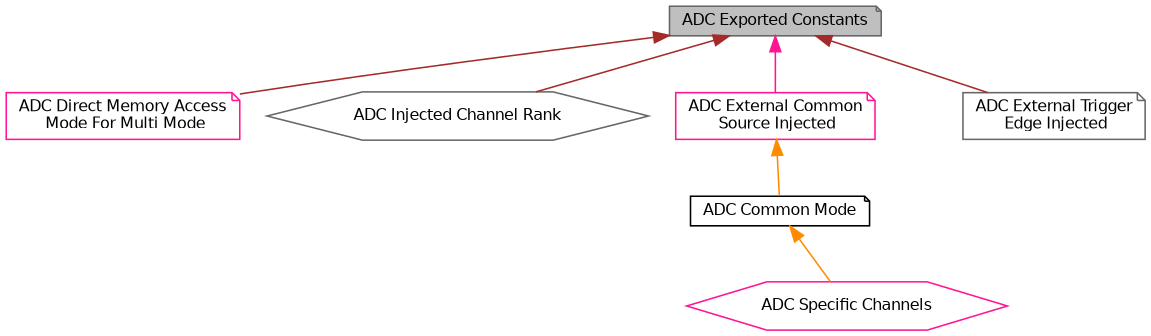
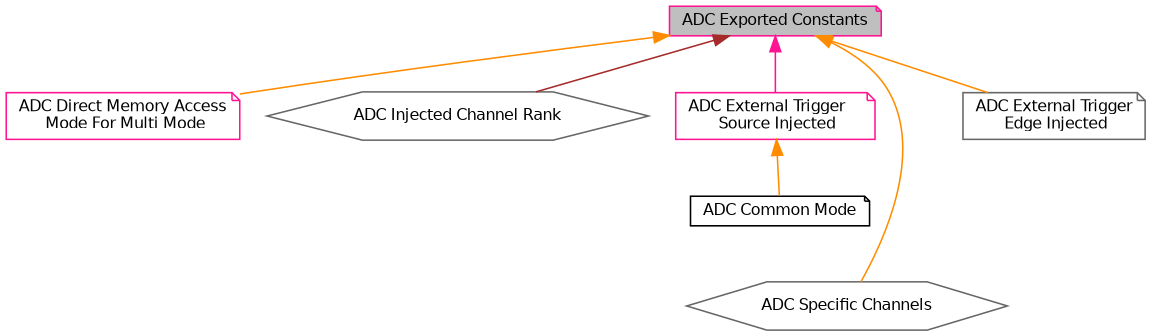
(775, 21) -> (775, 21)
(446, 64) -> (446, 64)
(909, 67) -> (909, 67)
(775, 116) -> (775, 116)
(815, 260) -> (902, 151)
(847, 306) -> (847, 306)
